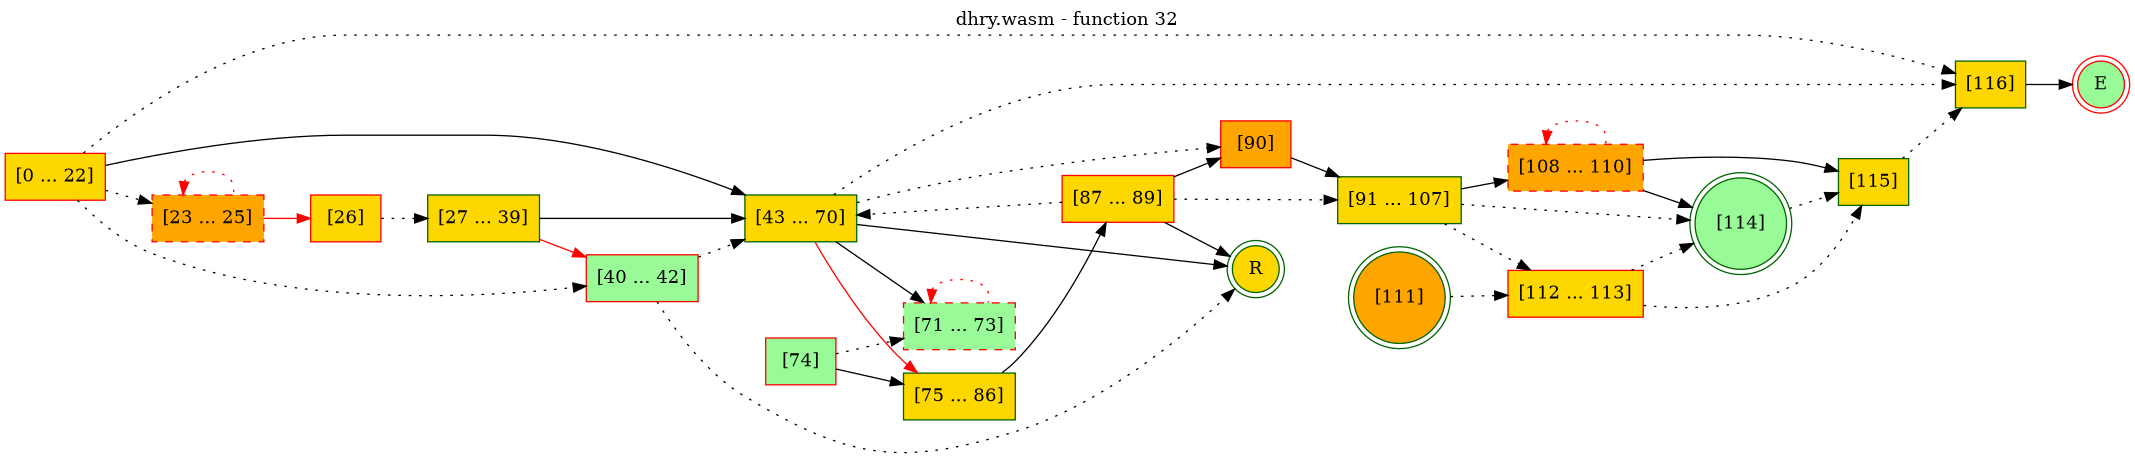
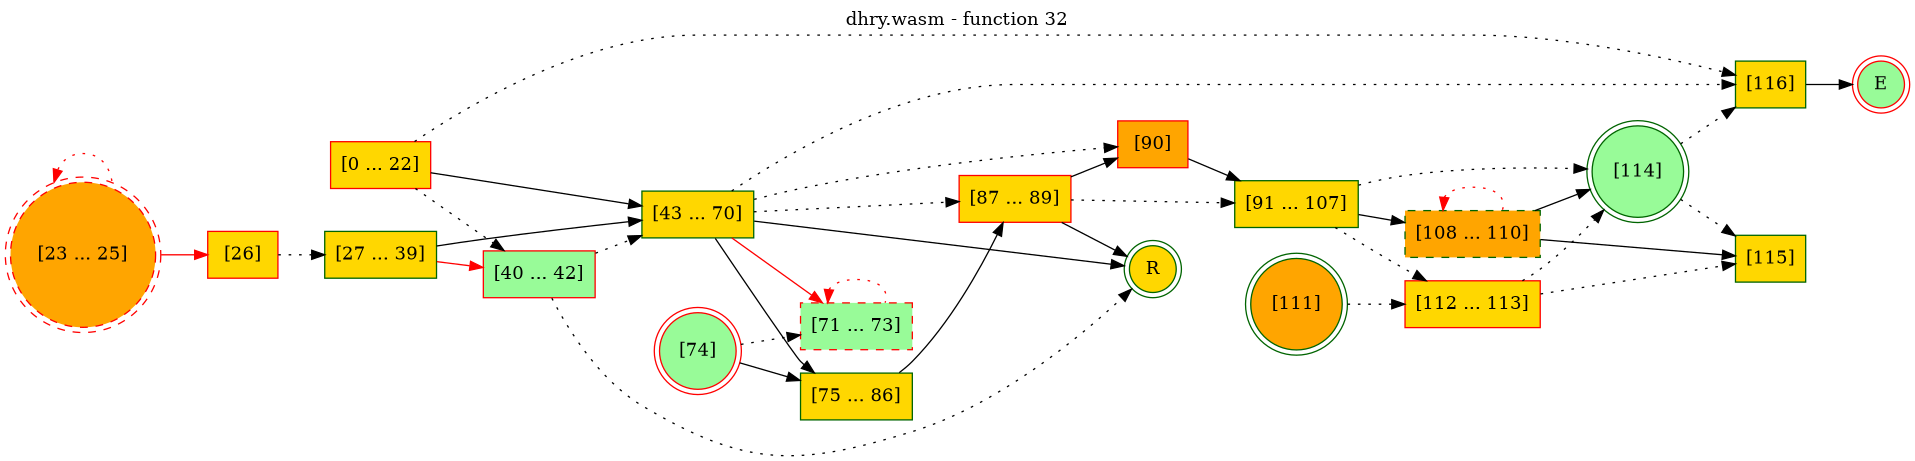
(1927, 138) -> (1702, 129)
(1576, 168) -> (1473, 234)
(122, 195) -> none
(966, 208) -> (850, 207)
(208, 218) -> (83, 255)
(874, 268) -> (772, 267)
(857, 307) -> (759, 302)
(801, 361) -> (698, 351)
